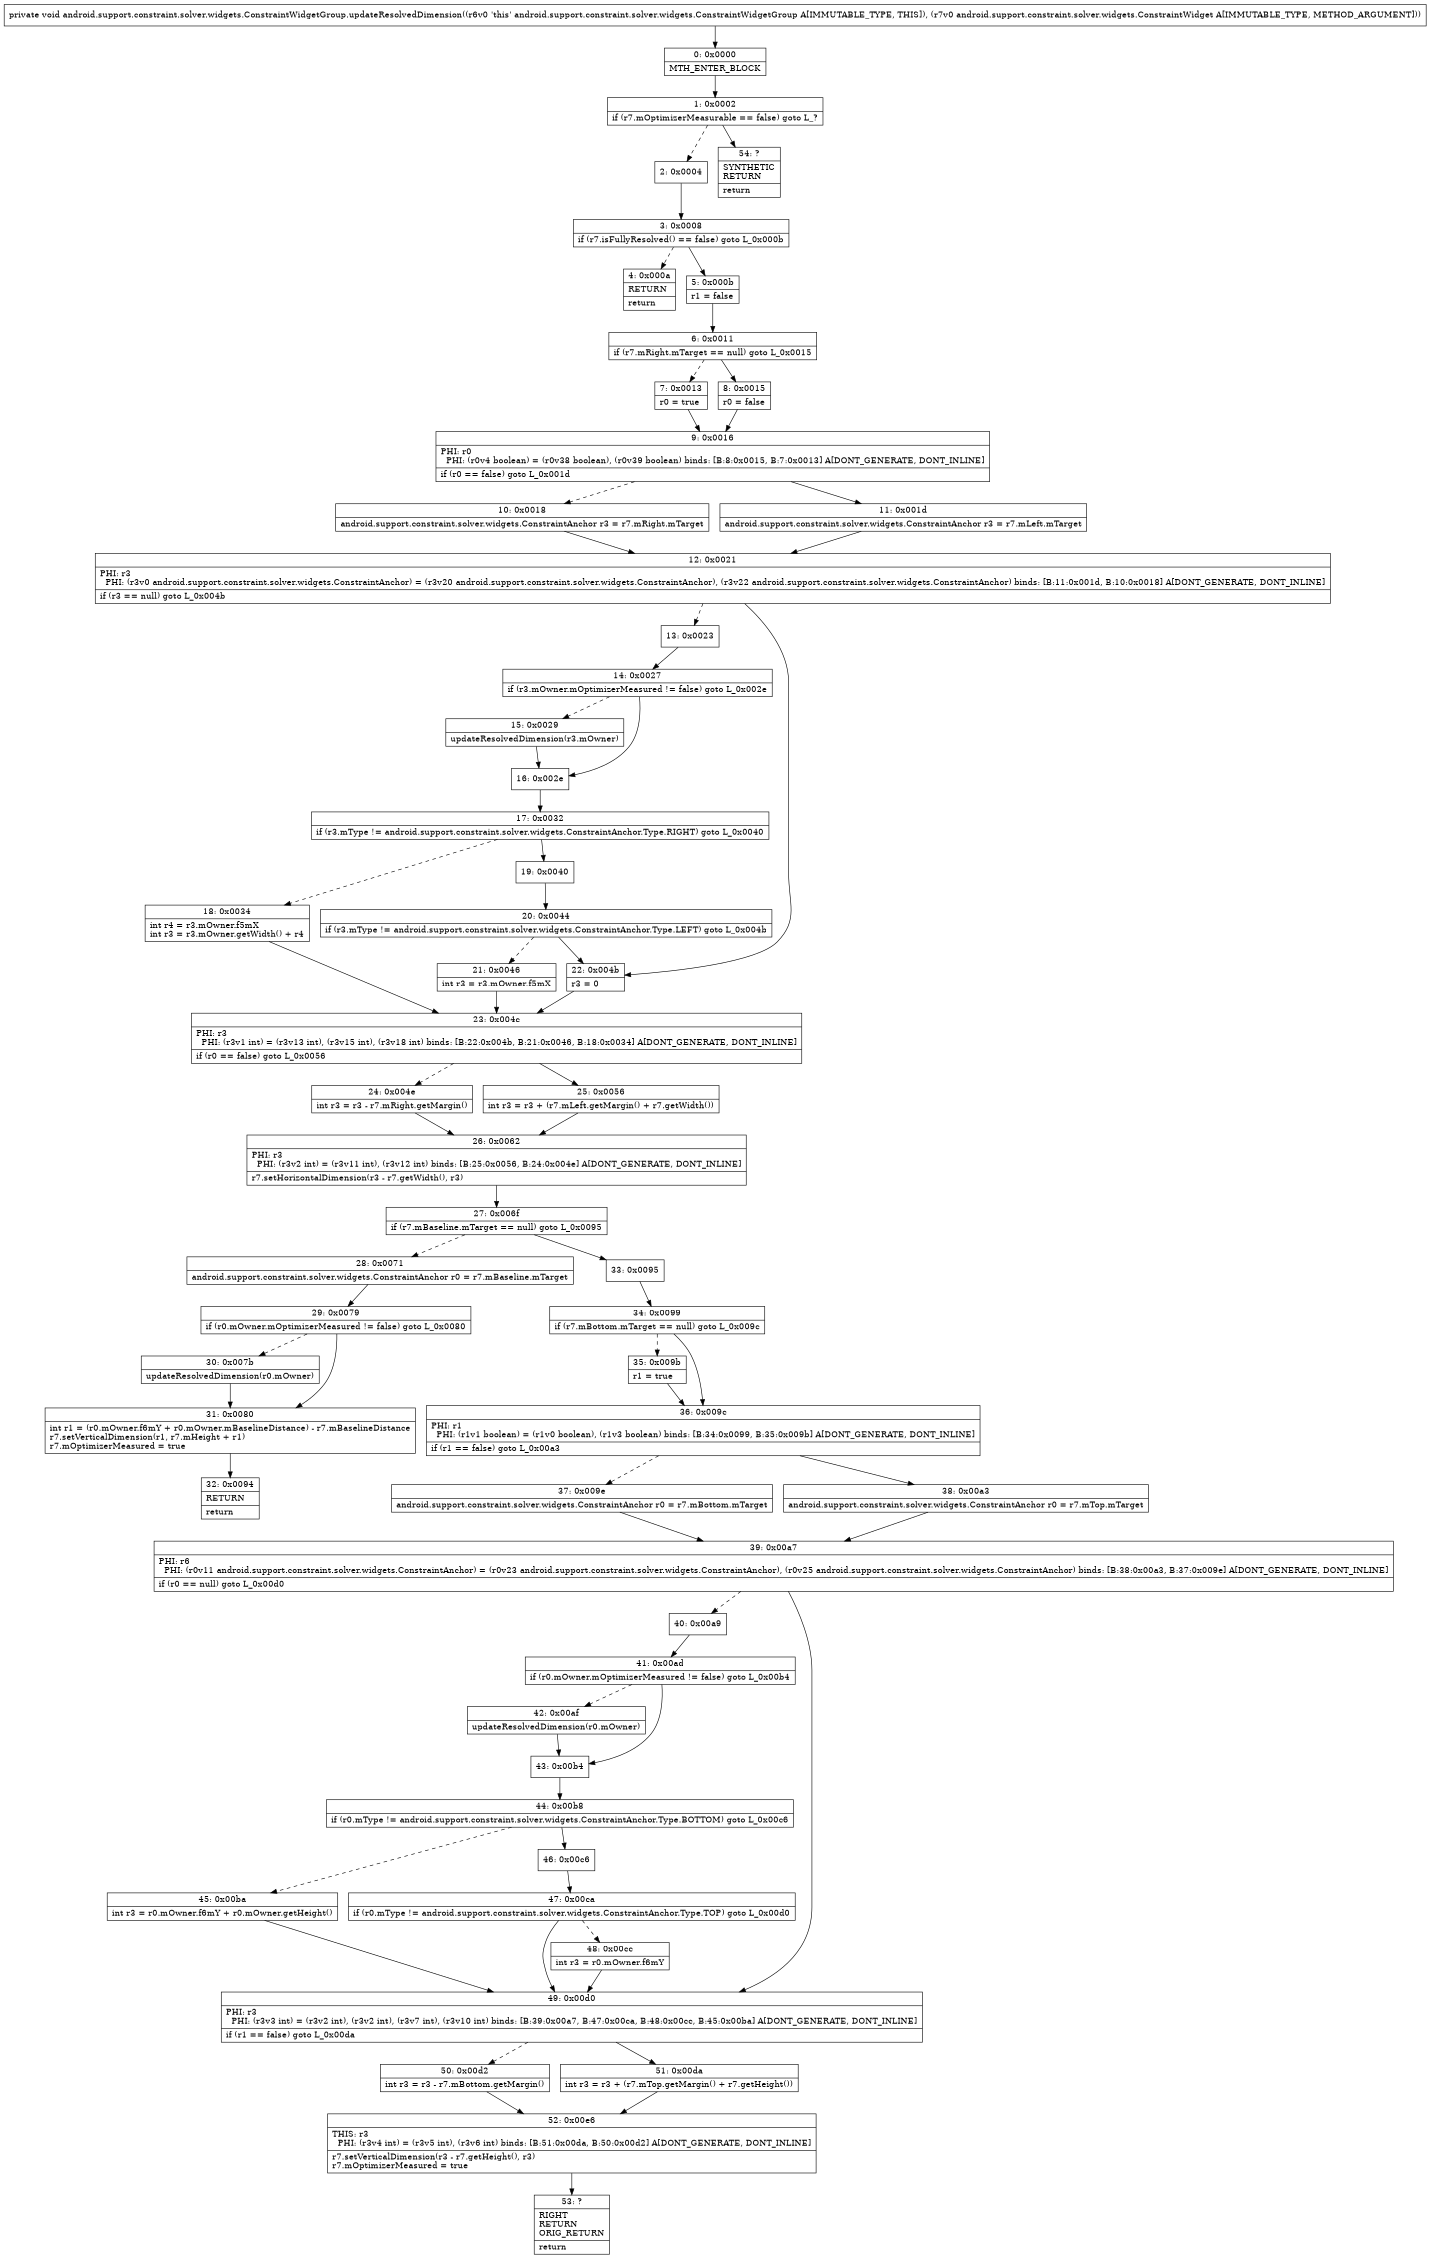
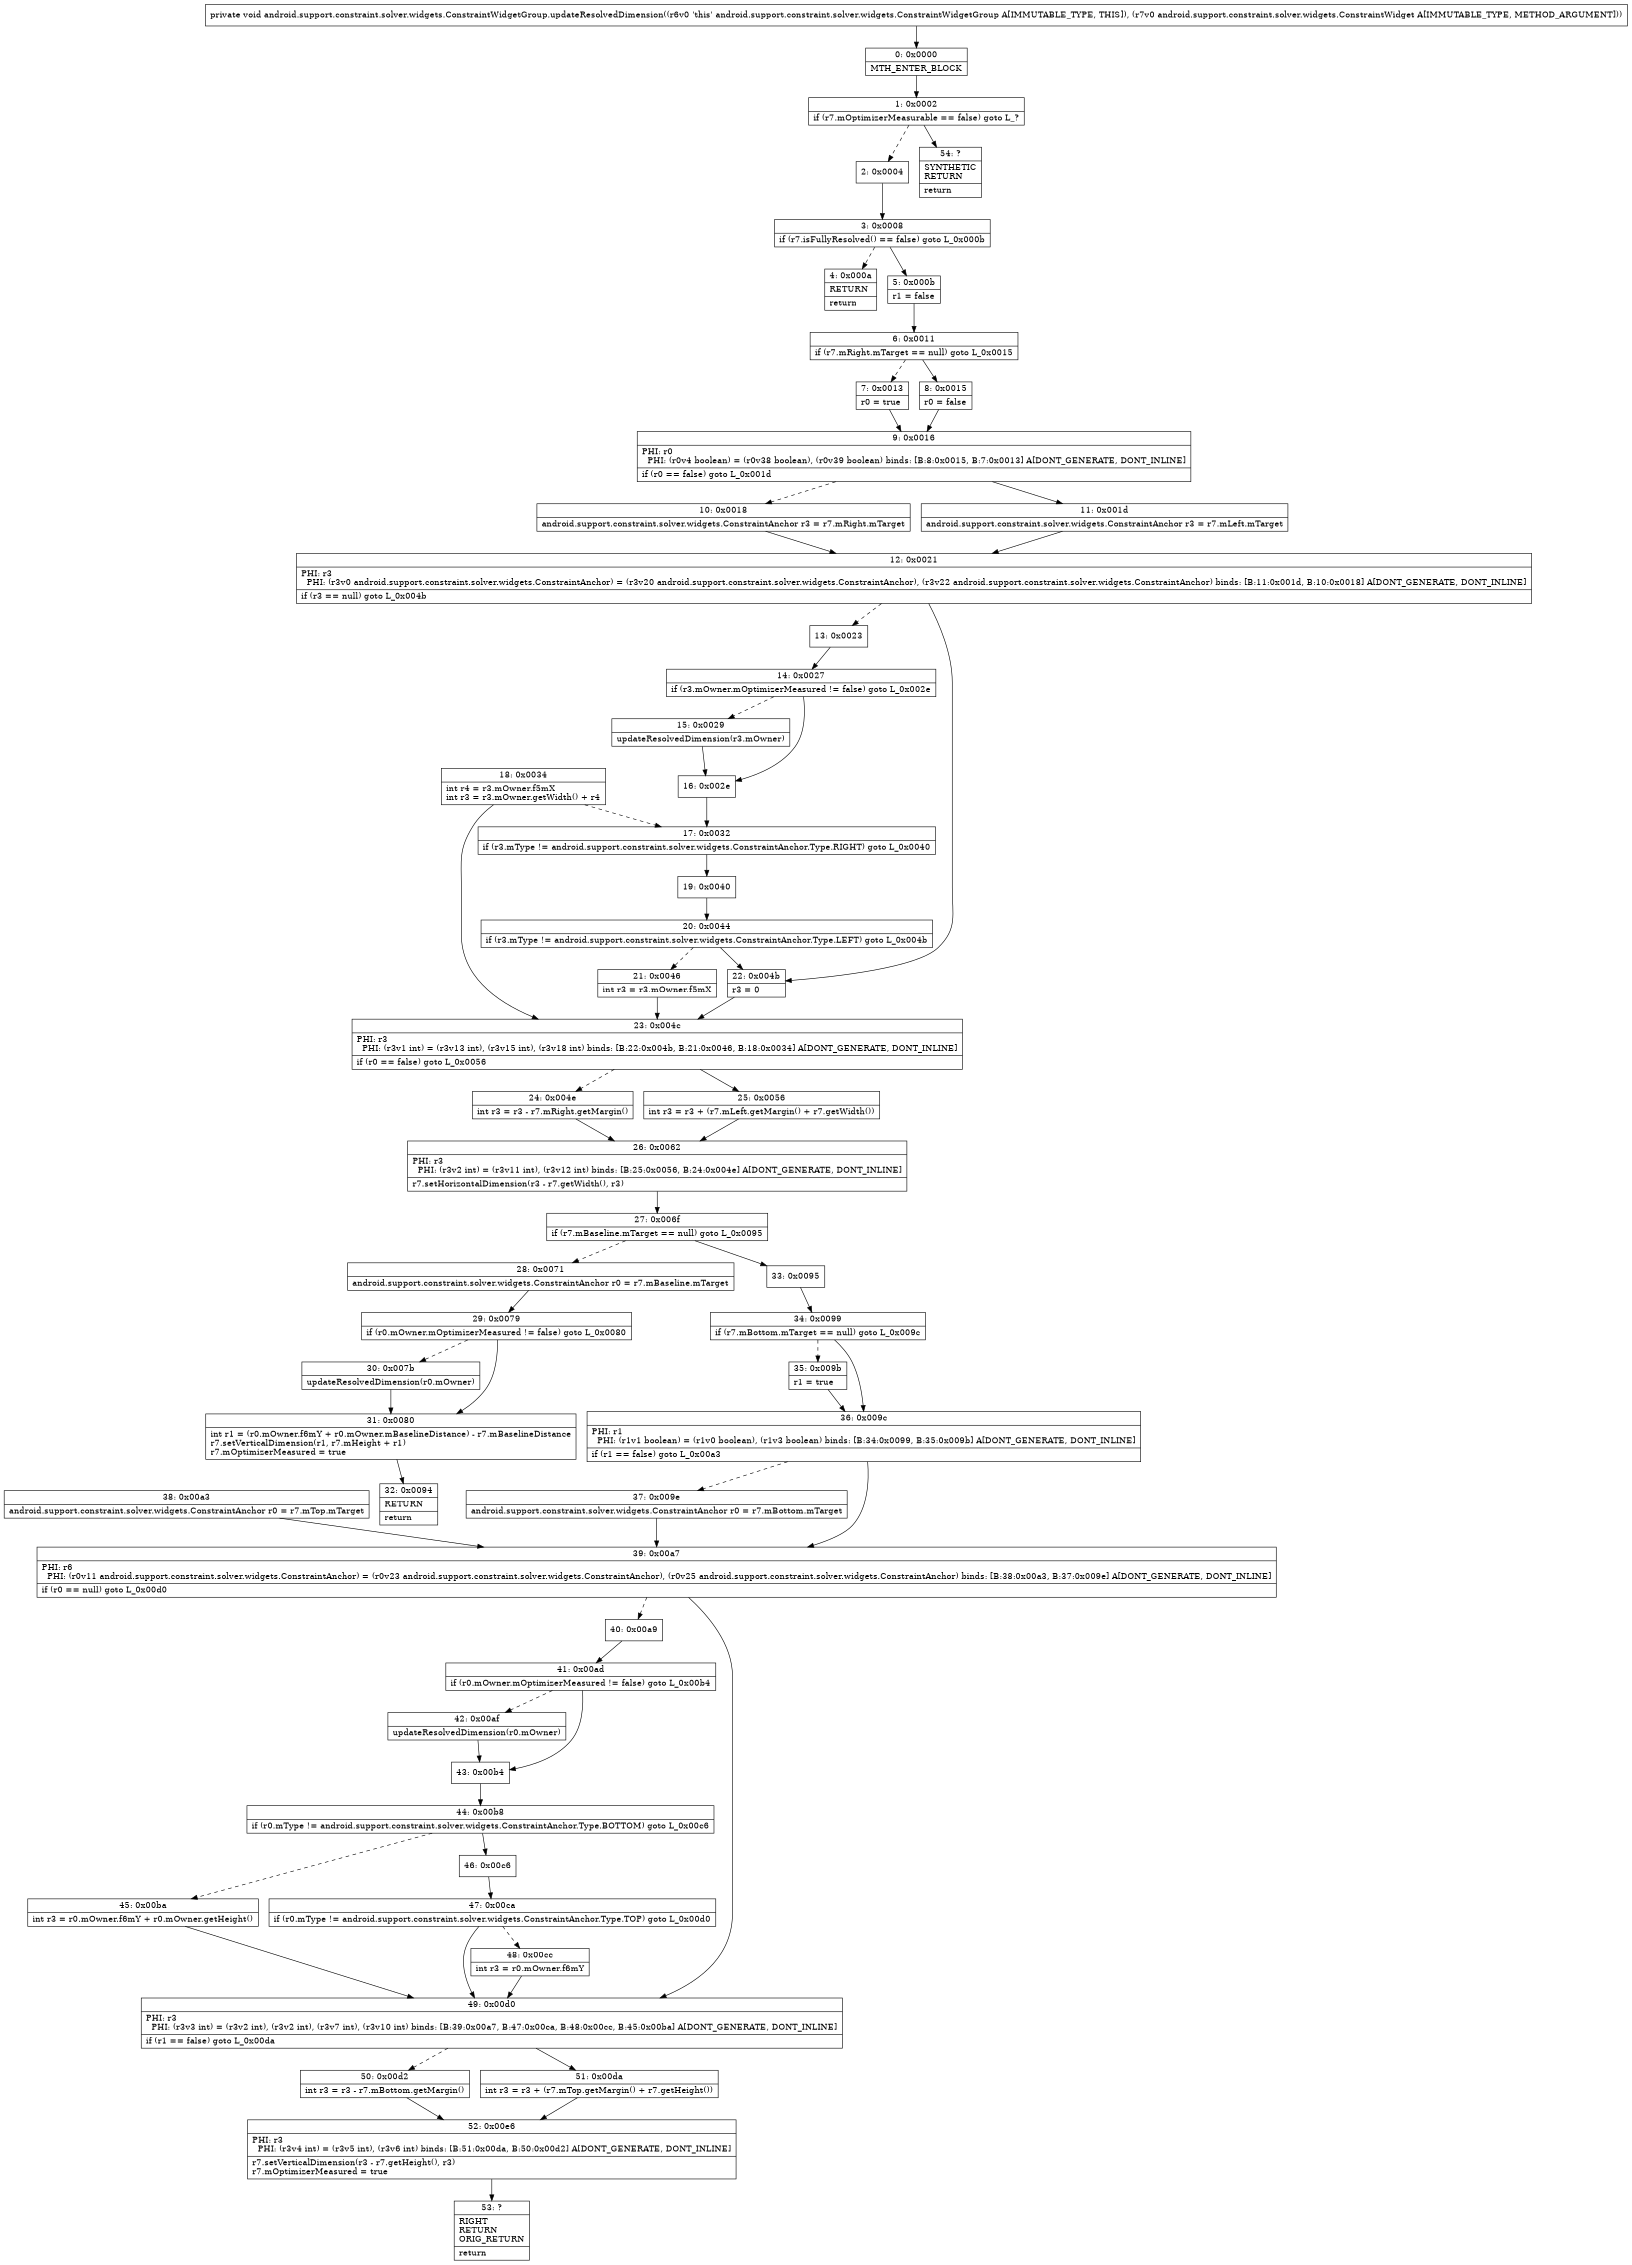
(394, 871) -> (620, 815)
(854, 1469) -> (859, 1516)
(352, 2134) -> (269, 2140)
